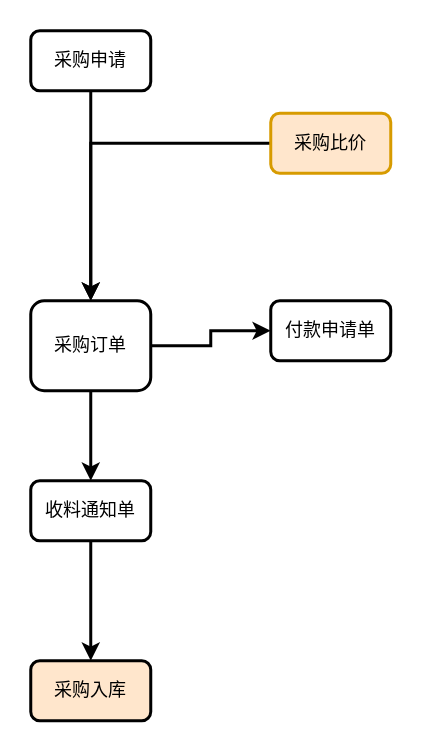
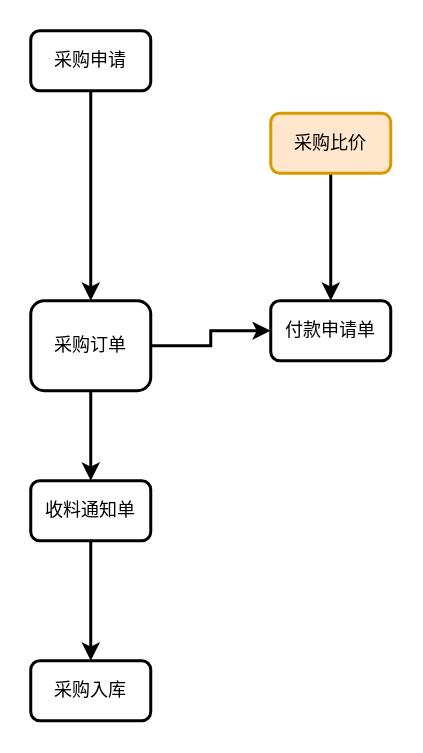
(182, 143) -> (331, 230)
(91, 691) -> (91, 691)
